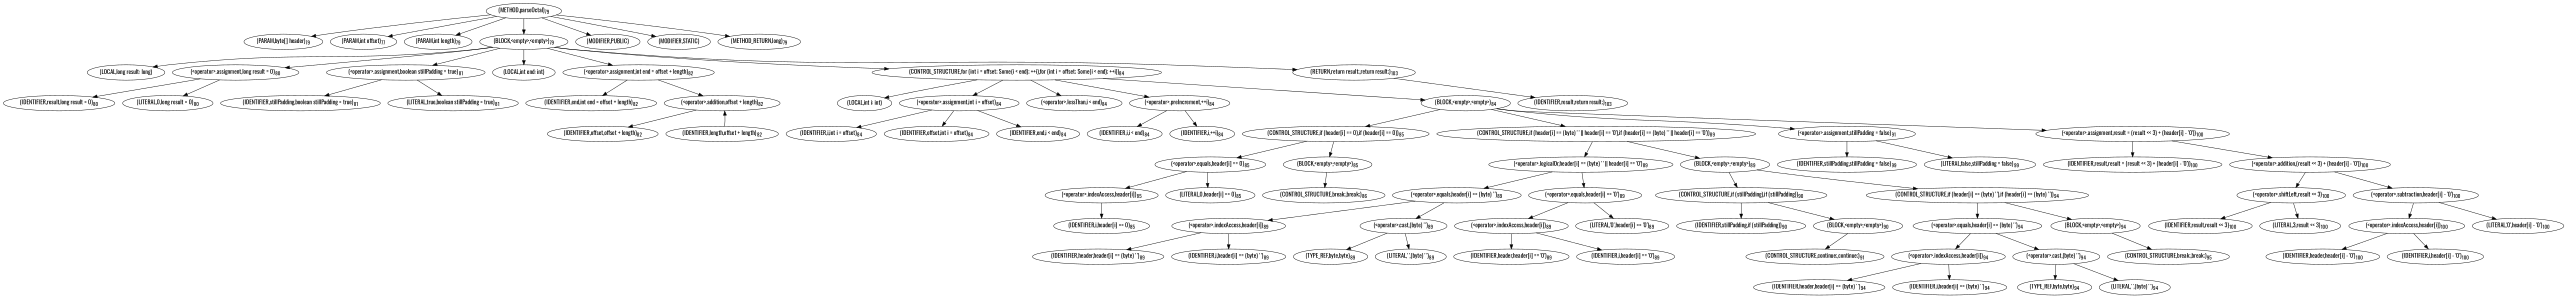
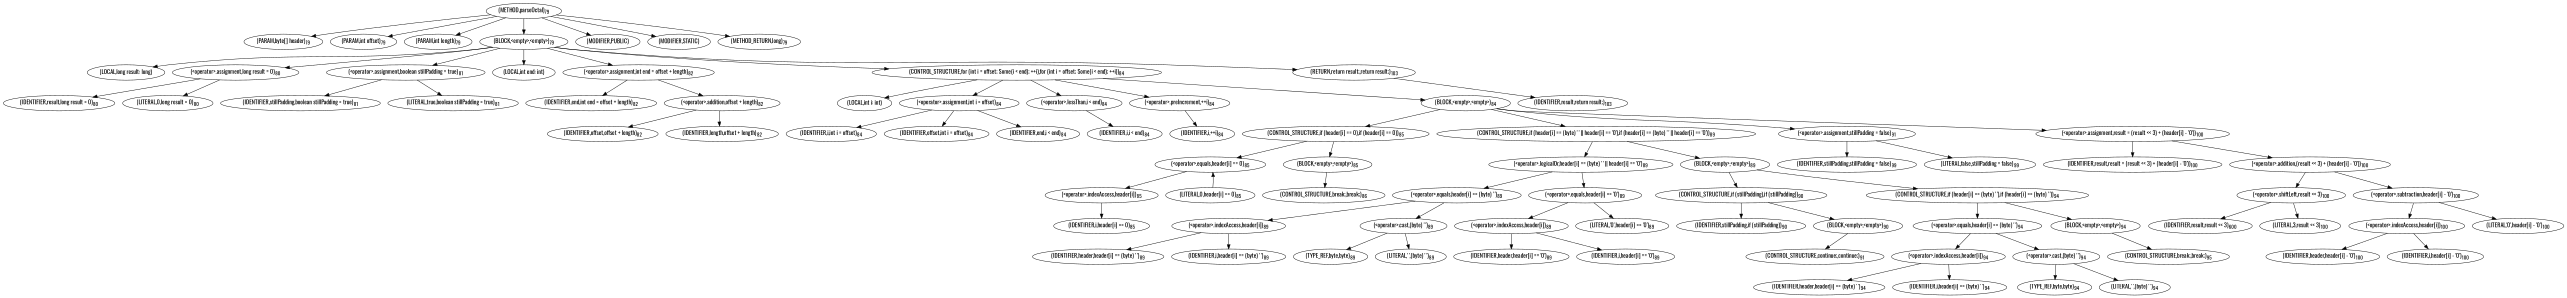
(383, 41) -> (383, 41)
(1154, 118) -> (1098, 118)
(725, 121) -> (719, 116)
(1208, 178) -> (1213, 182)
(2233, 225) -> (2233, 225)
